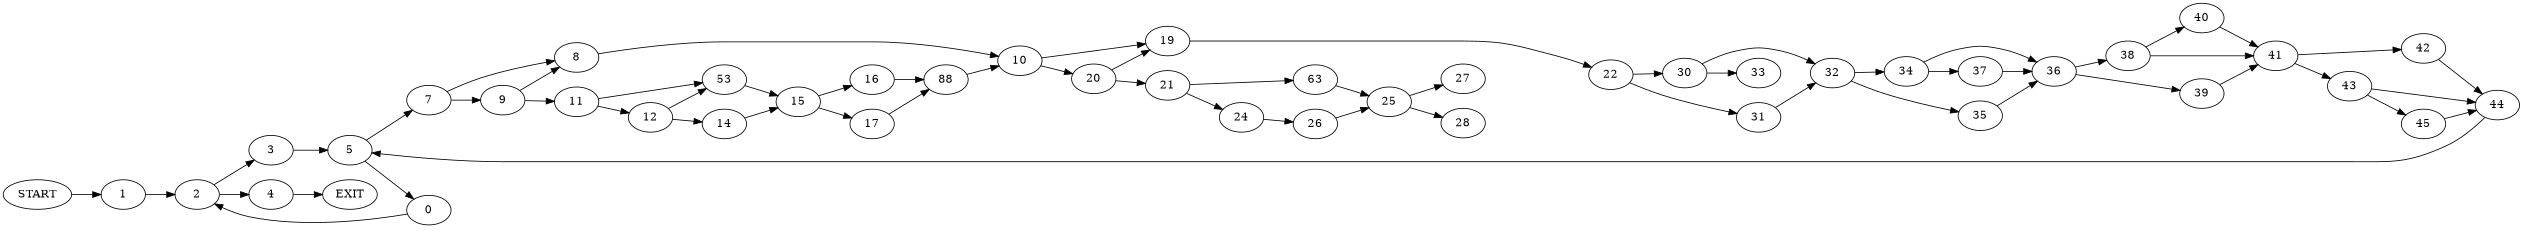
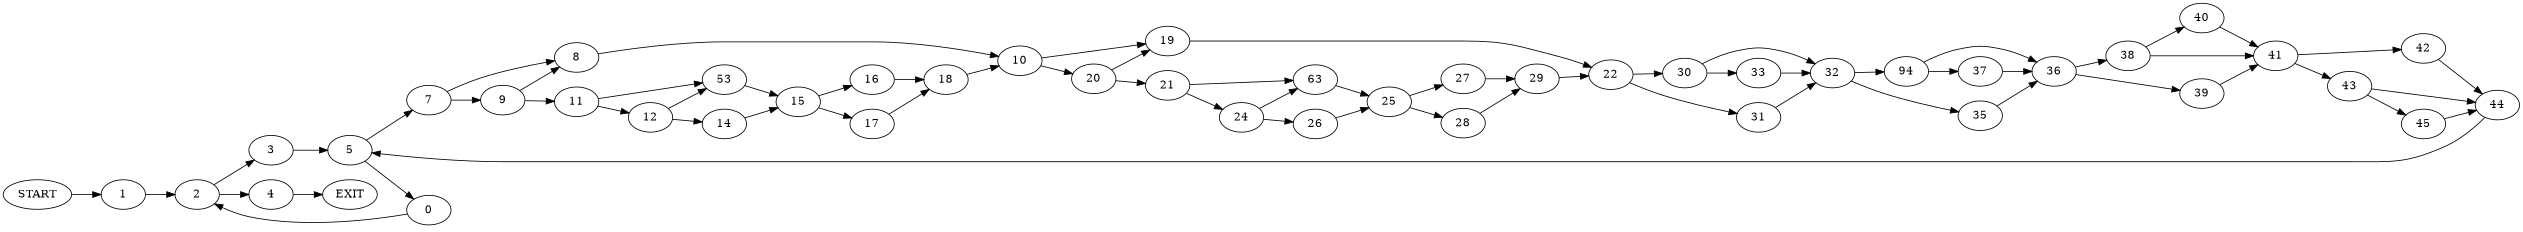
(1906, 71) -> (1906, 71)
none -> (1792, 73)
none -> (1537, 79)
(946, 80) -> (946, 80)
none -> (1275, 100)
